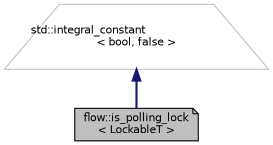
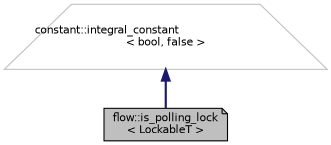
(136, 37) -> (166, 37)
